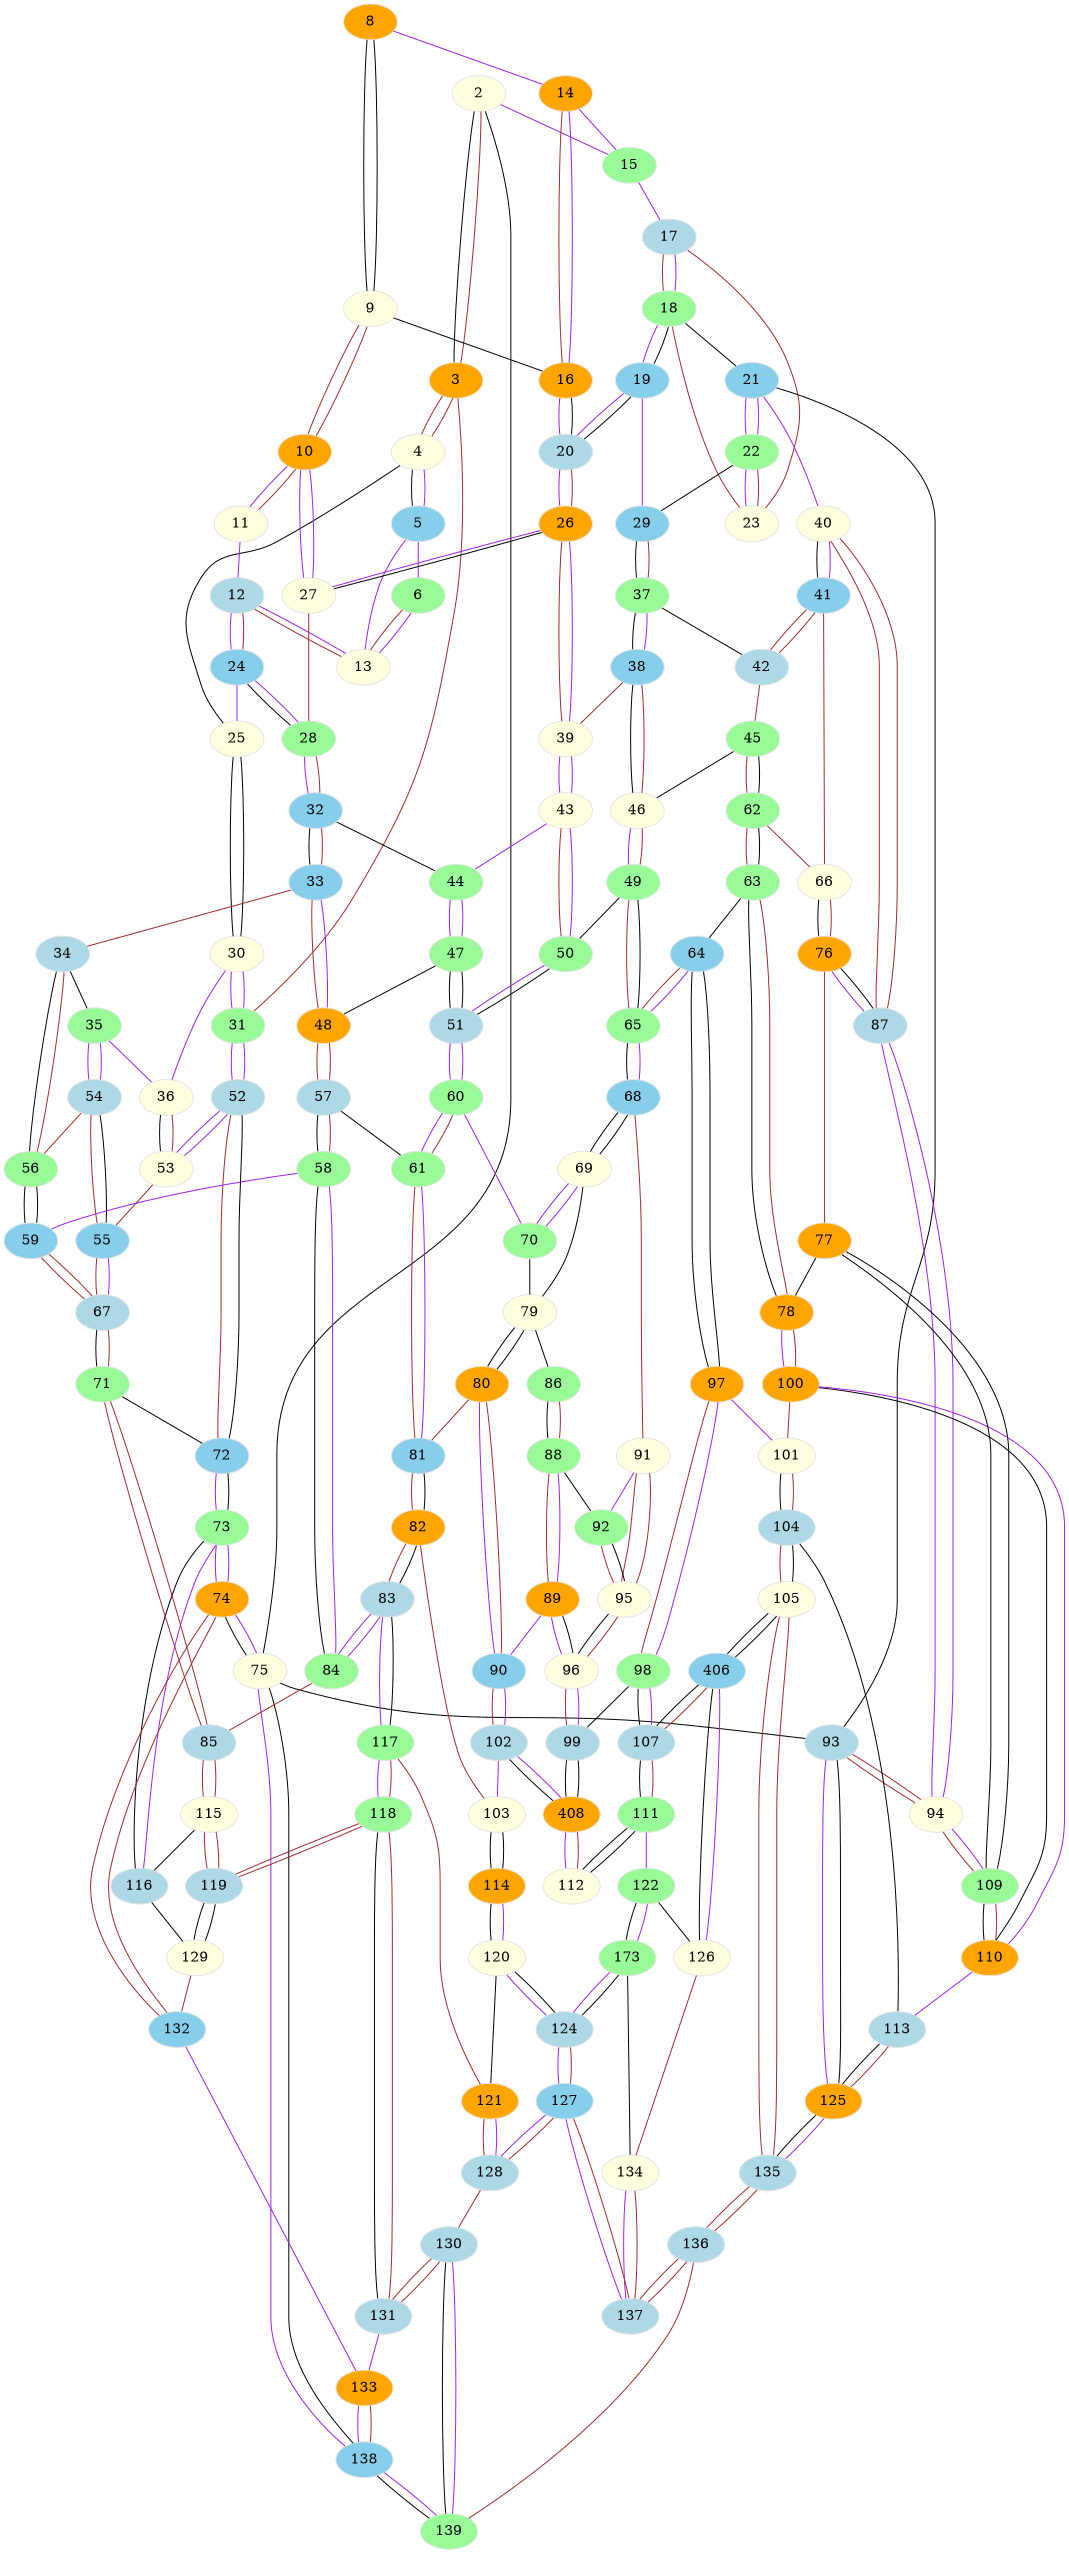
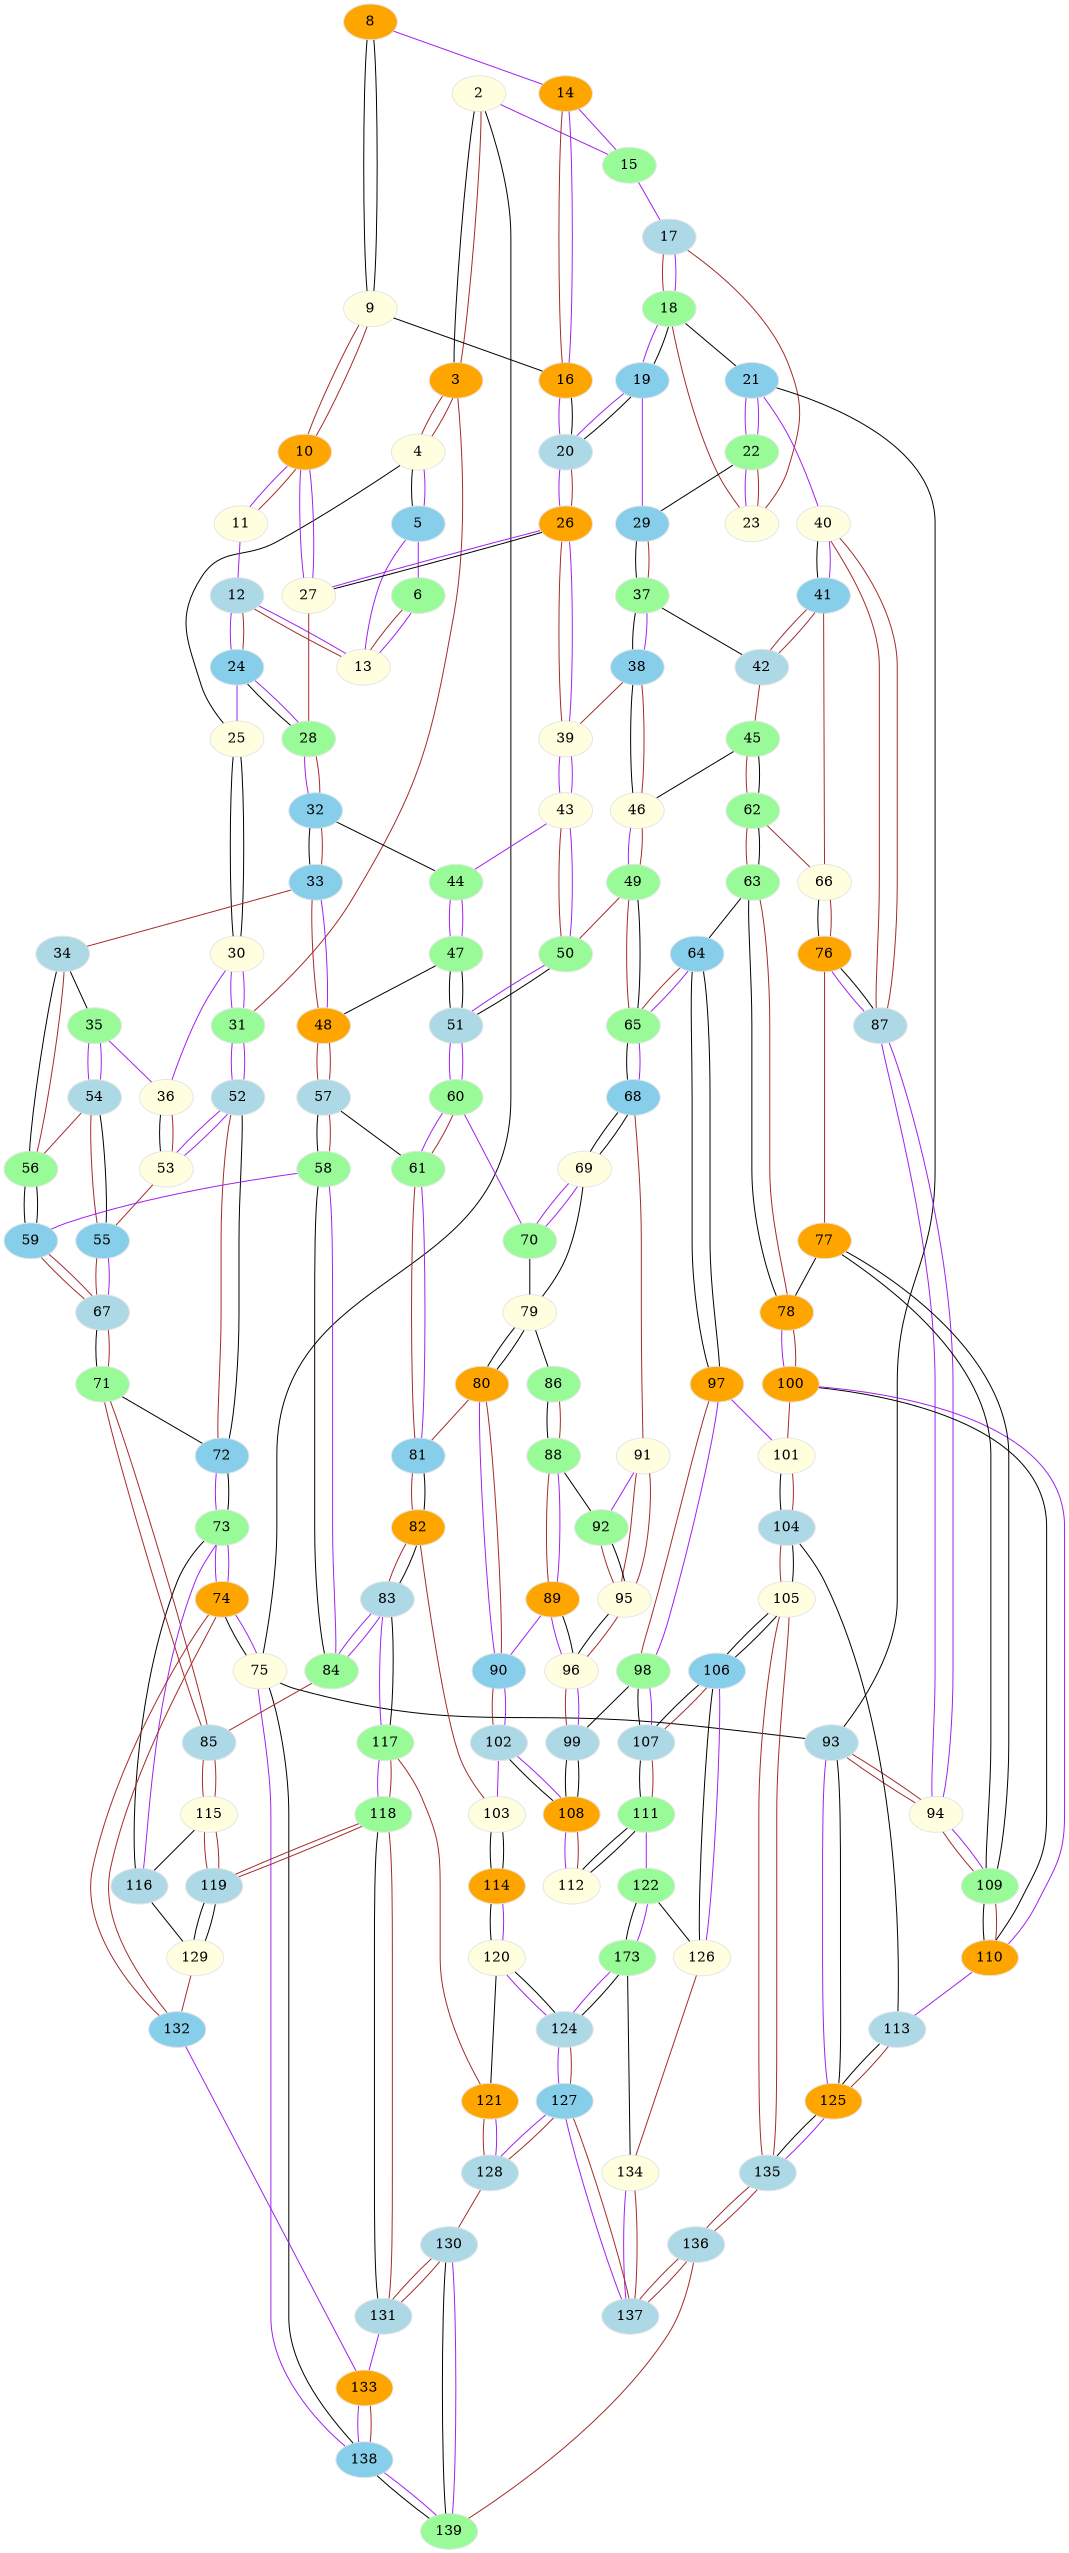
(599, 918) -> (599, 918)
(717, 1671) -> (717, 1671)
(572, 1814) -> (572, 1814)
